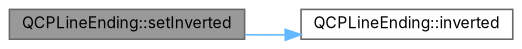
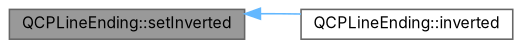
(265, 35) -> (281, 14)
